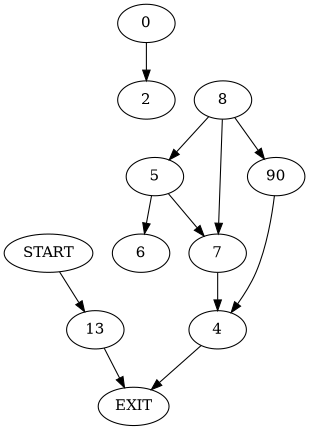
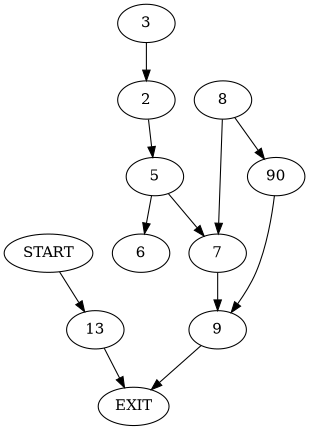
(146, 23) -> (146, 23)
(193, 134) -> (150, 133)
(218, 330) -> (218, 330)
